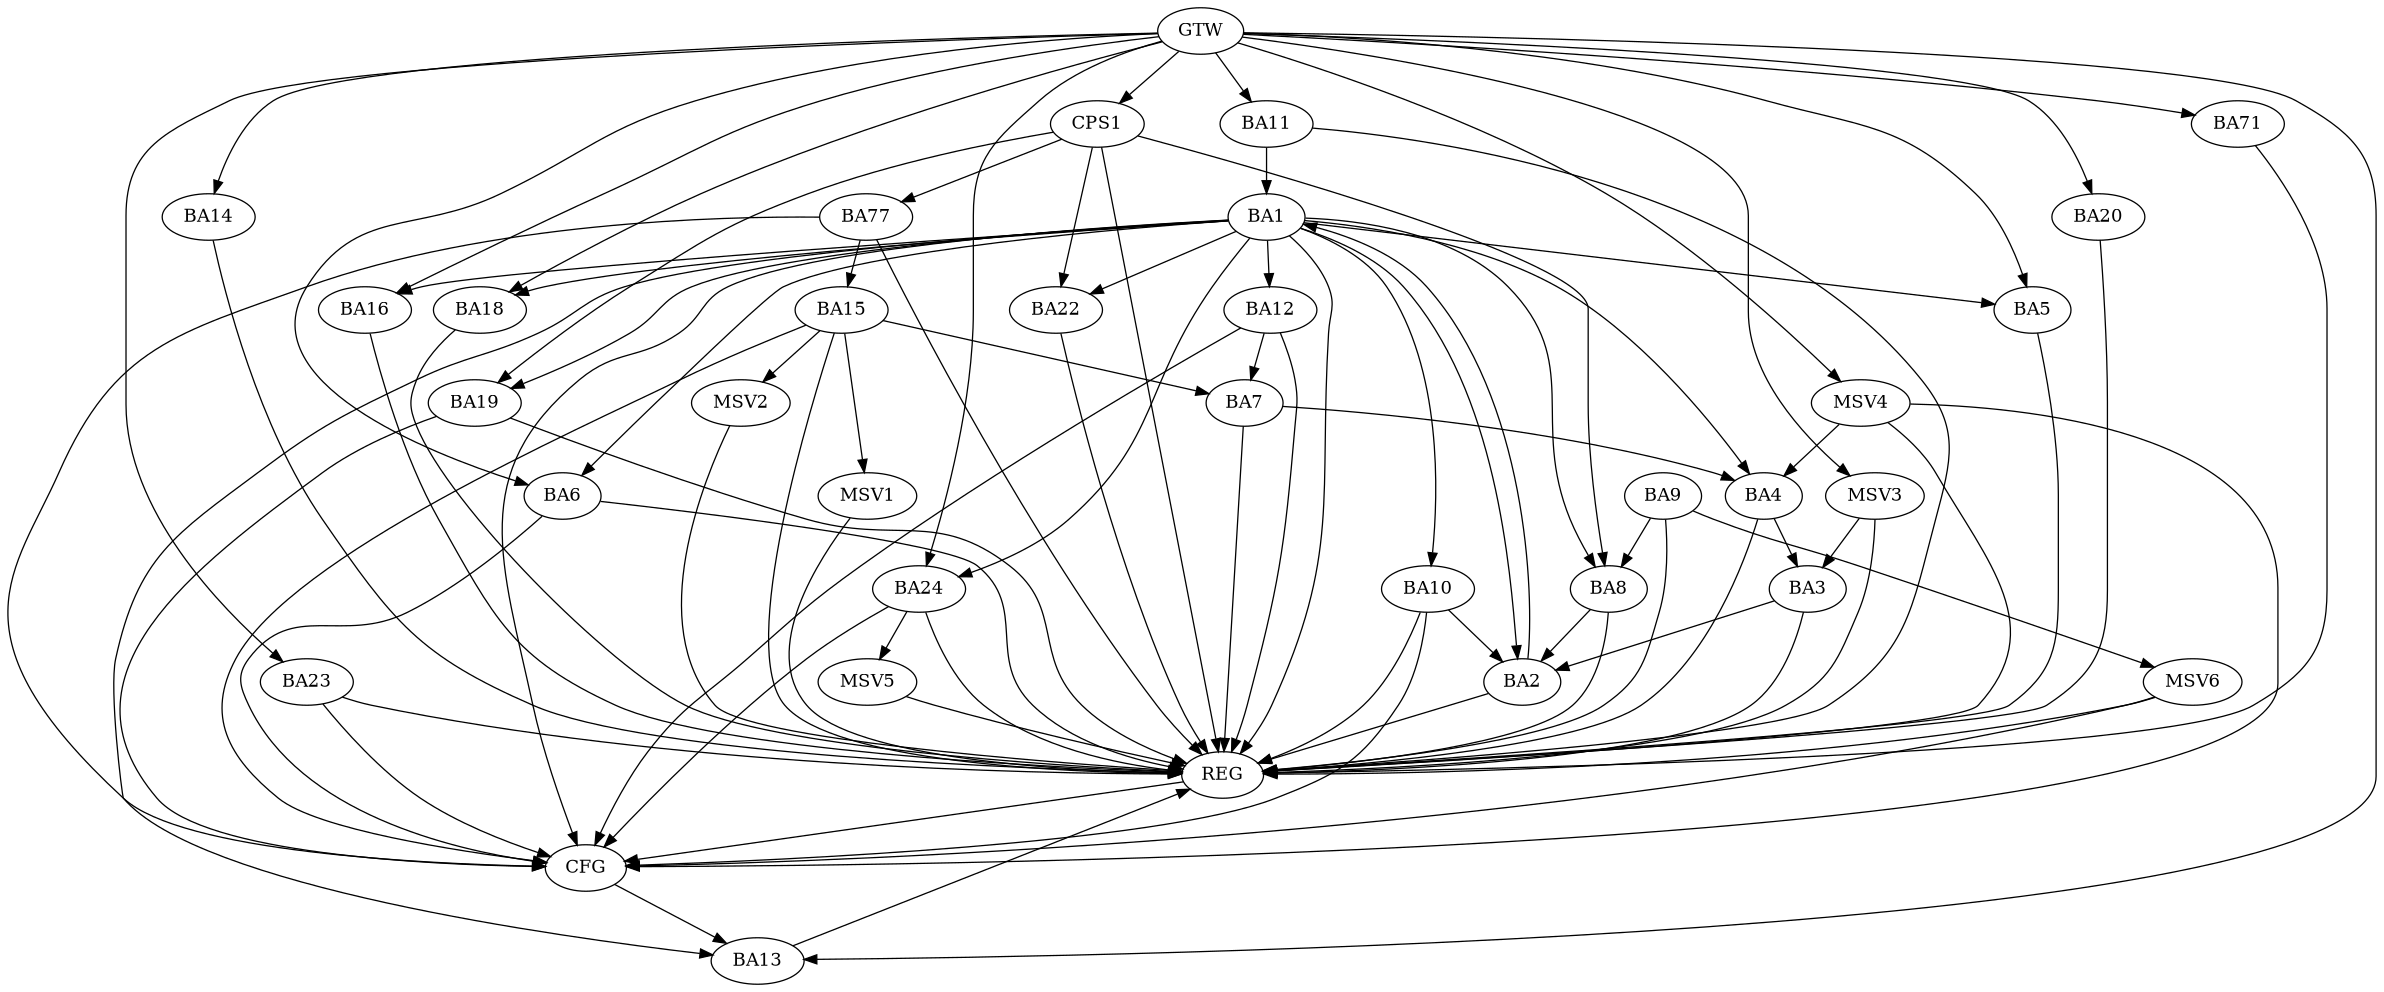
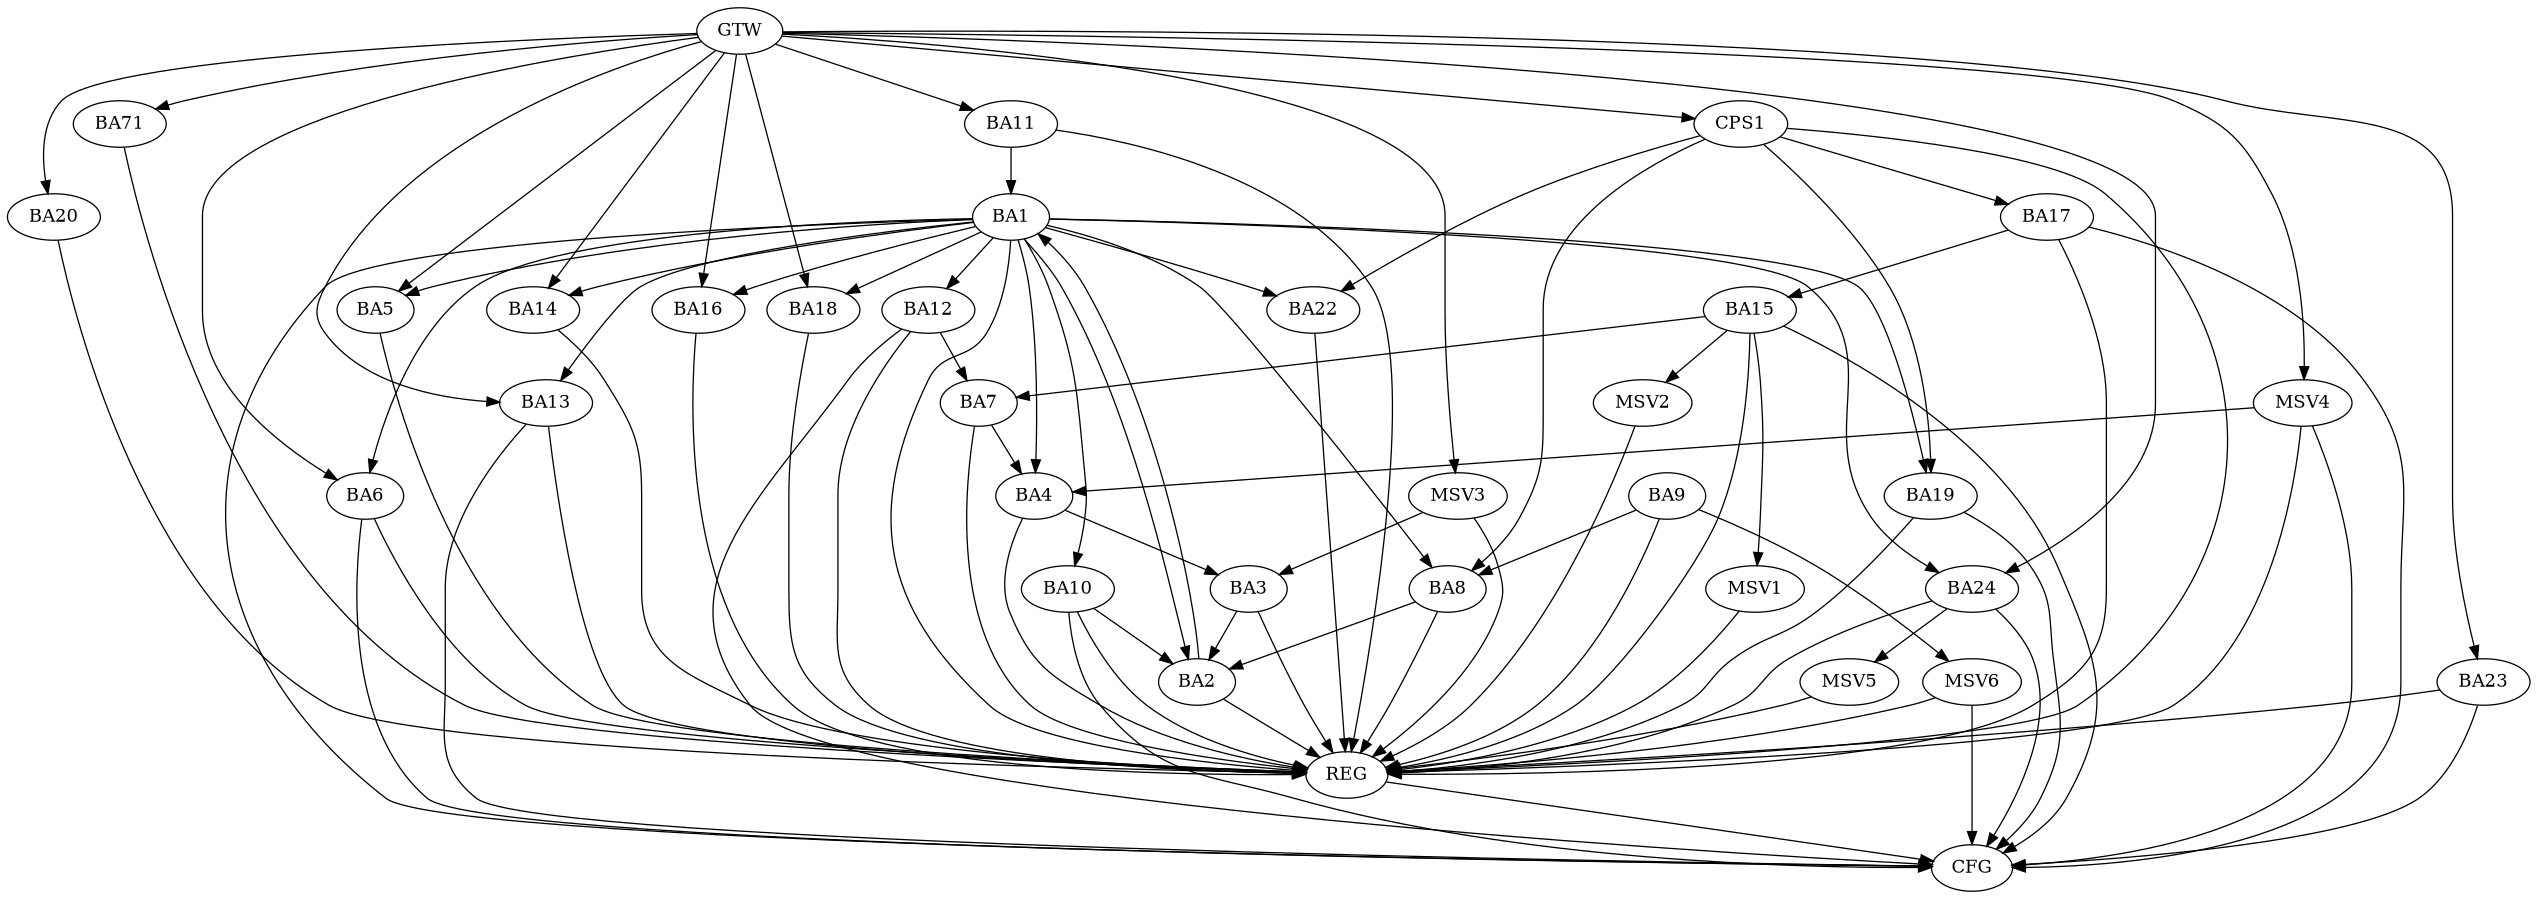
(866, 217) -> (2047, 217)
none -> (776, 250)
(665, 911) -> (993, 843)
